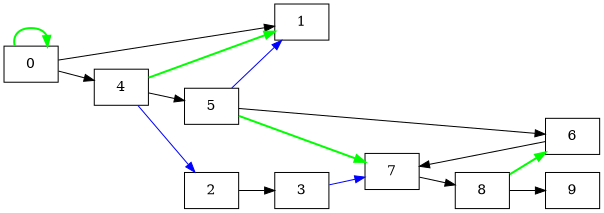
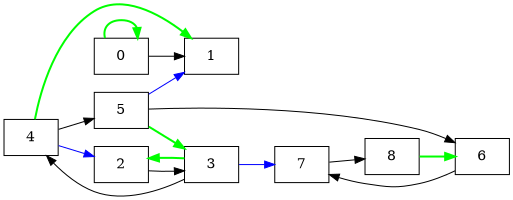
(71, 74) -> (115, 196)
(297, 137) -> (162, 135)
none -> (172, 158)
(573, 191) -> none
